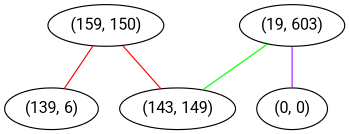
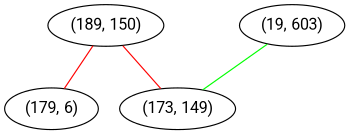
(106, 25) -> (106, 25)
(51, 109) -> (51, 109)
(178, 109) -> (178, 109)
(292, 109) -> none
